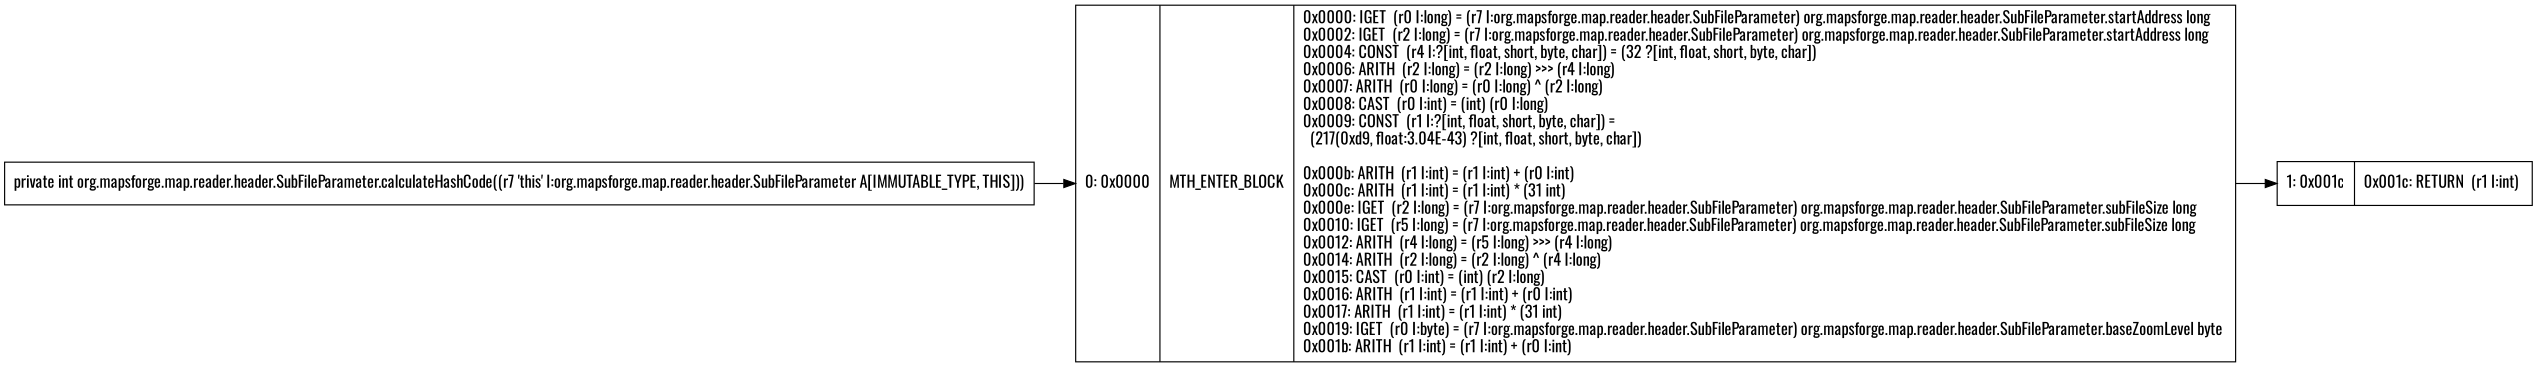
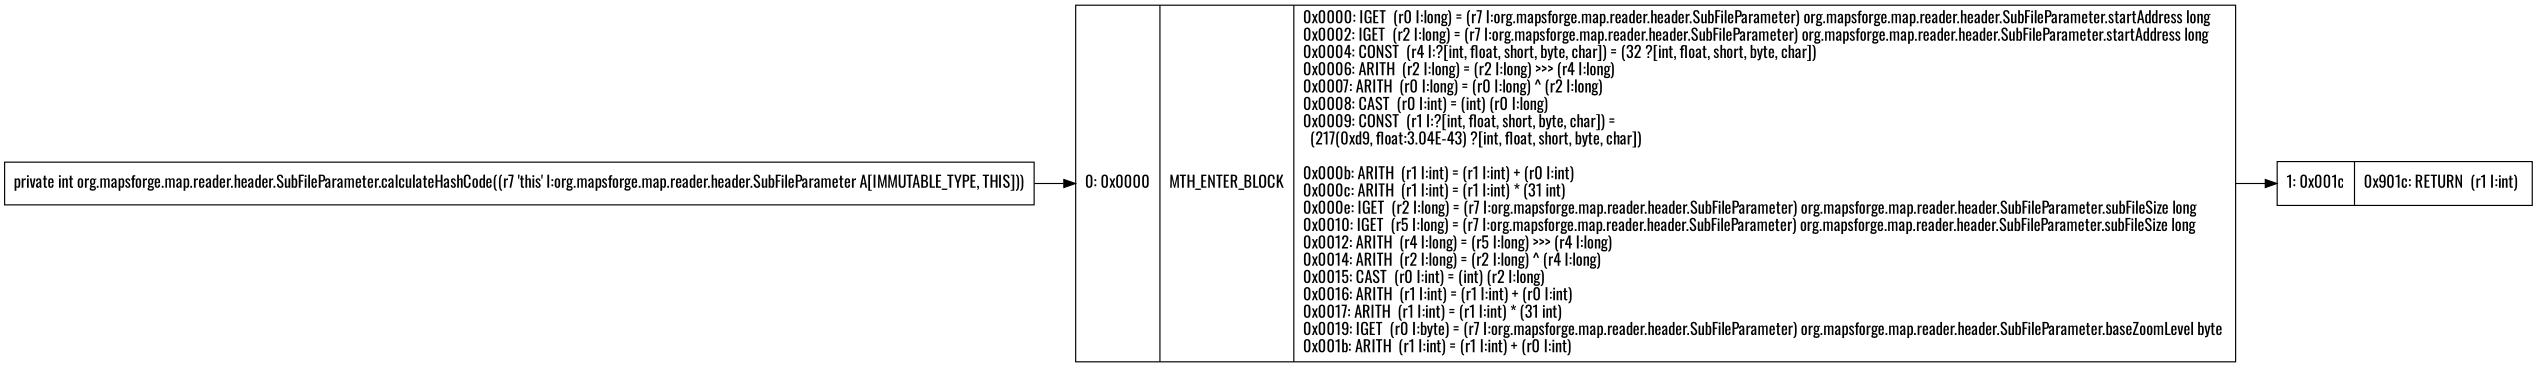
(2443, 183) -> (2443, 183)
